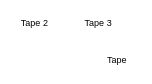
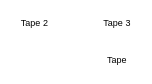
(98, 23) -> (117, 23)
